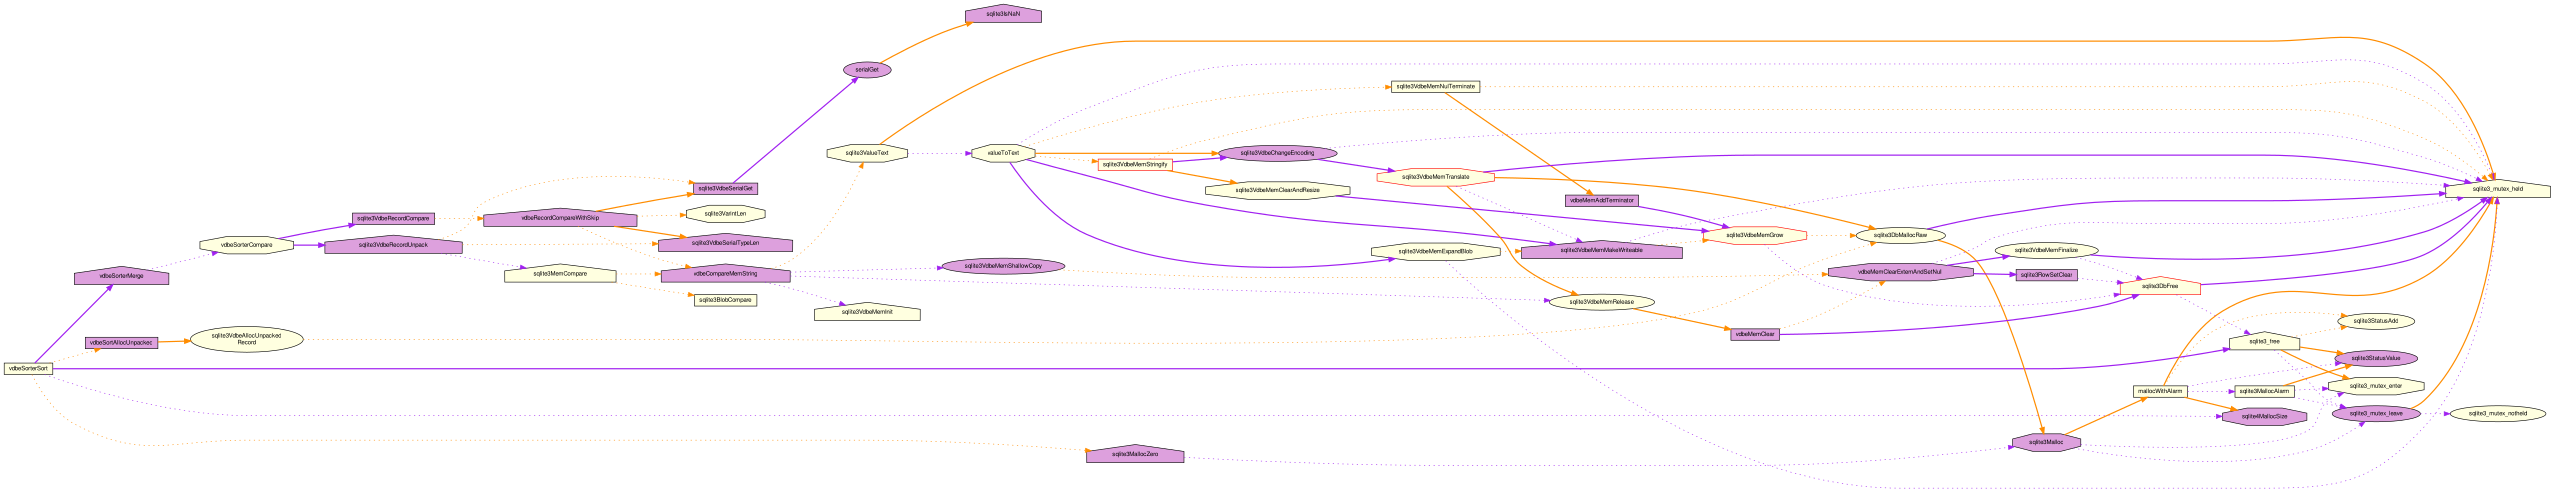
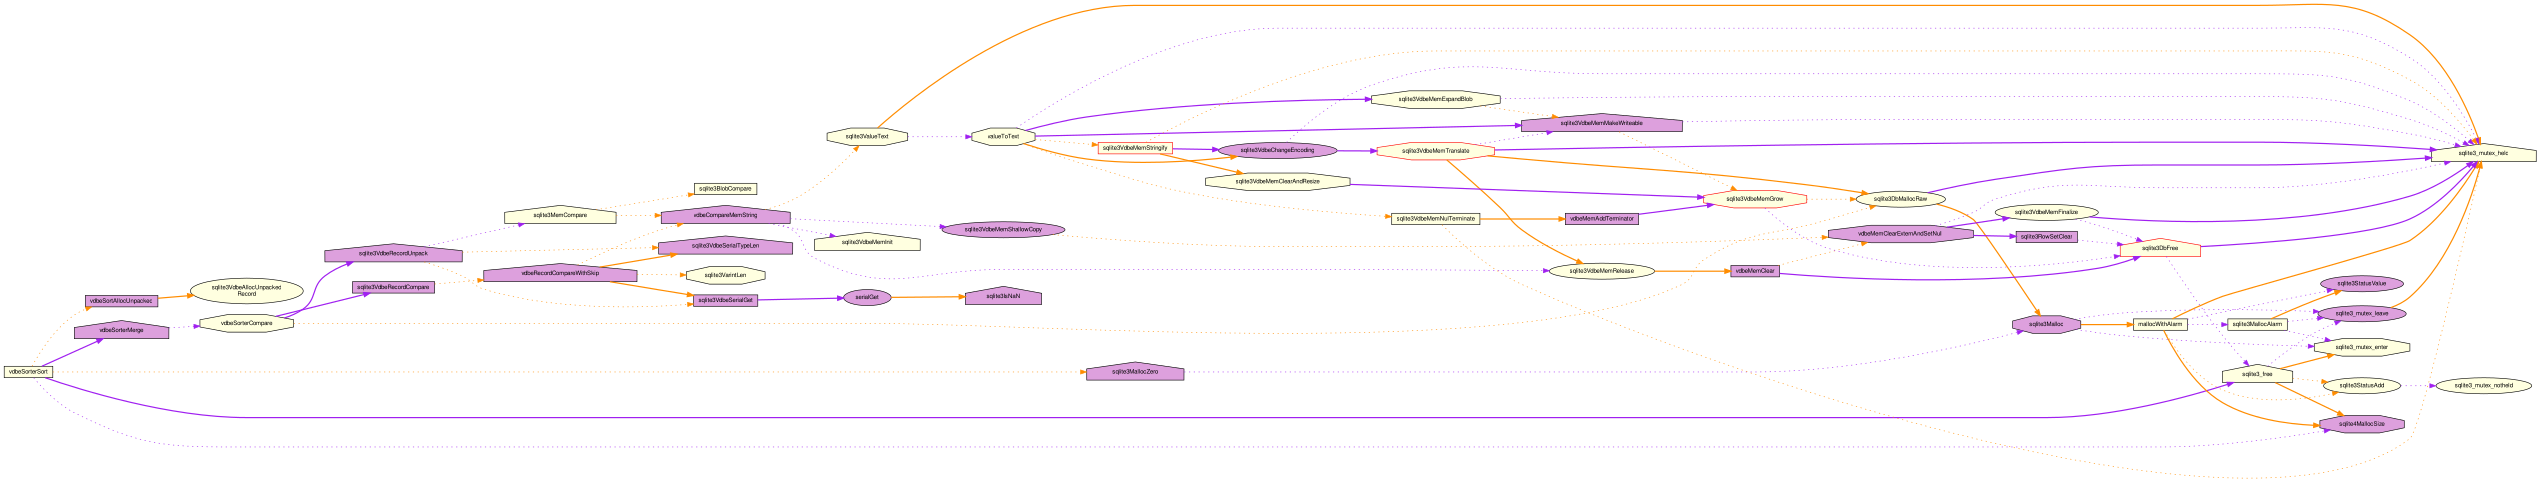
(1094, 343) -> (1095, 330)
(2319, 350) -> (2300, 395)
(2429, 414) -> (2415, 386)
